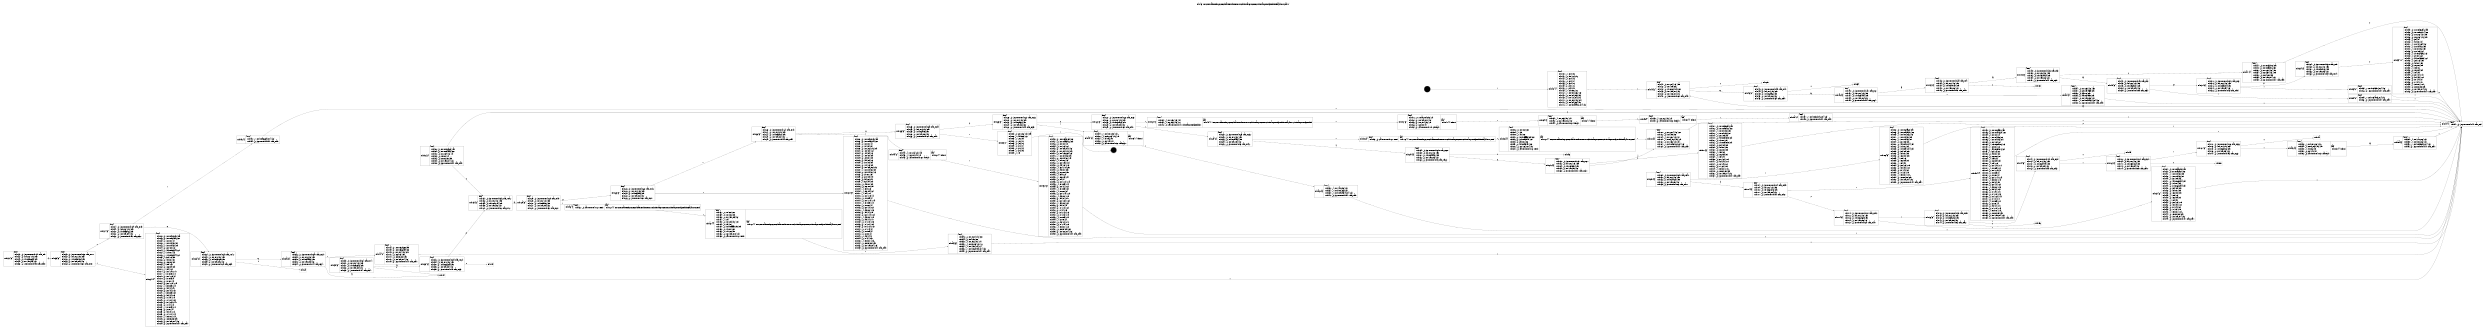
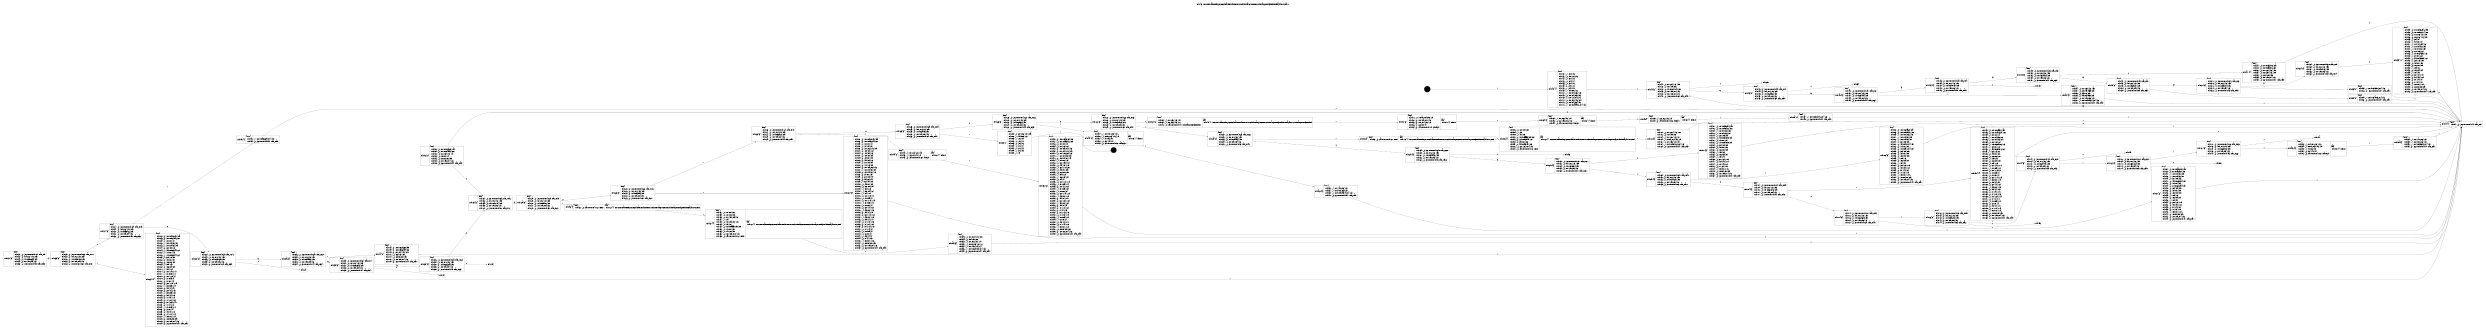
(2370, 144) -> (2370, 144)
(1622, 161) -> (1618, 173)
(379, 278) -> (327, 262)
